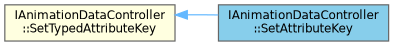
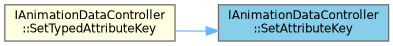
(203, 15) -> (191, 31)
